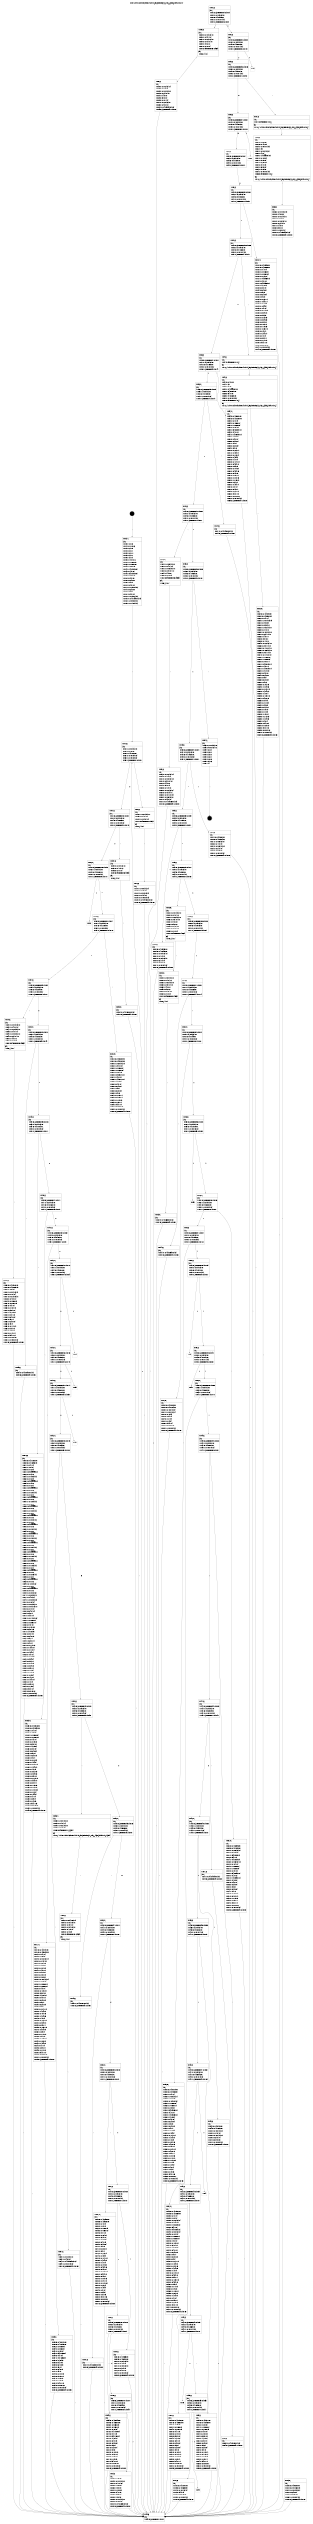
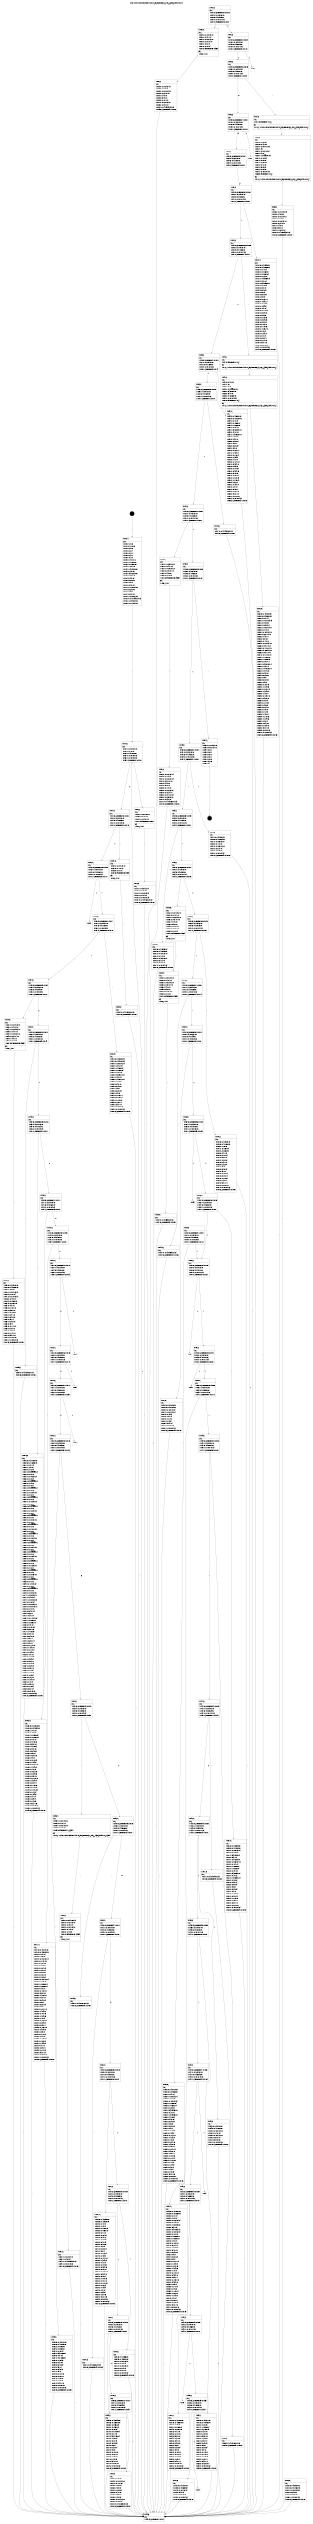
none -> (226, 1163)
(201, 1219) -> (206, 1235)
